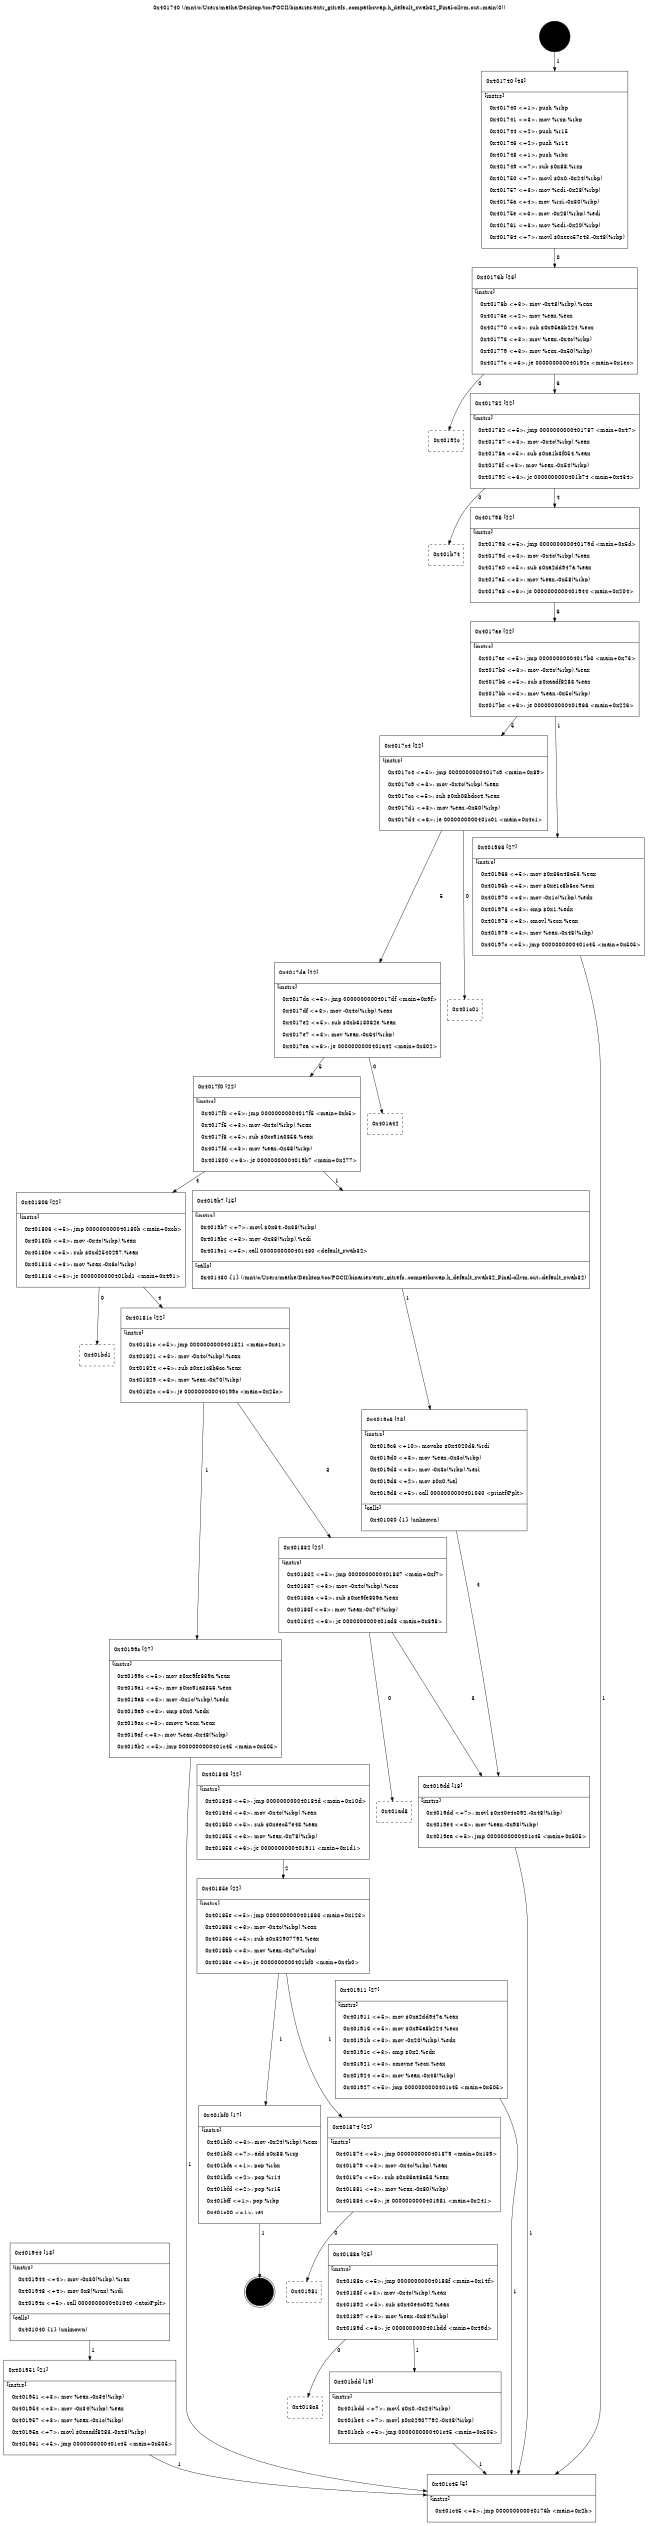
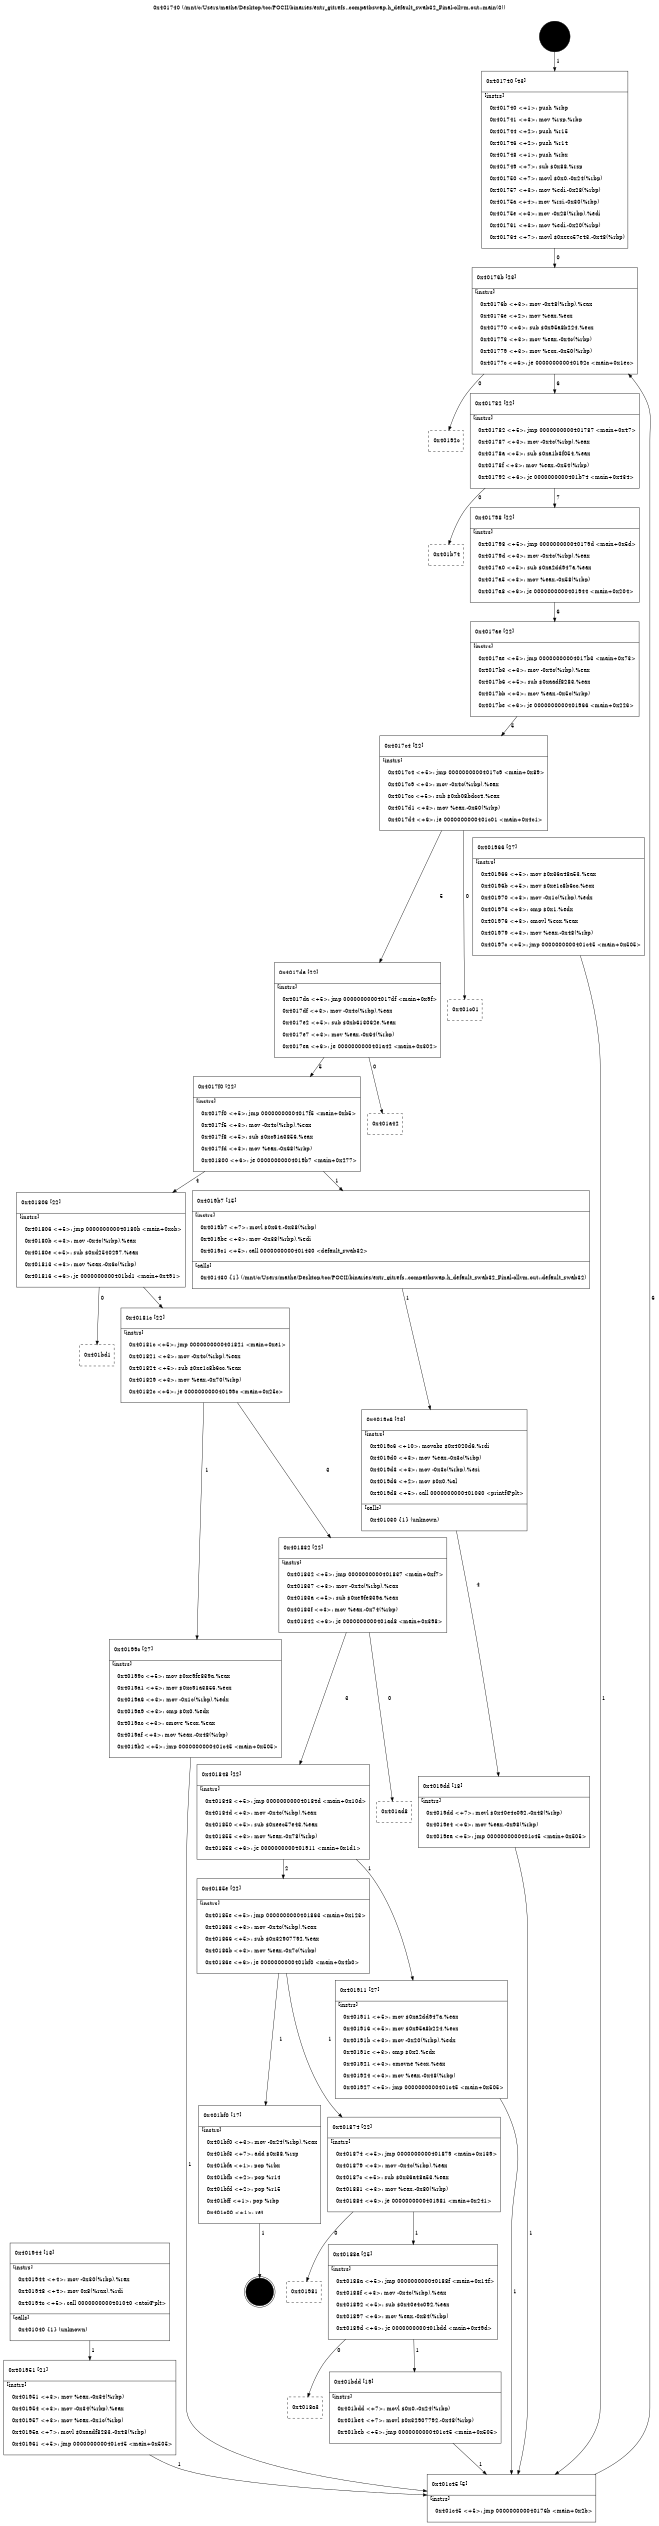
(557, 498) -> (557, 498)
(556, 775) -> none
none -> (650, 1435)
(436, 1703) -> (324, 1697)
none -> (392, 1914)
none -> (413, 2226)
